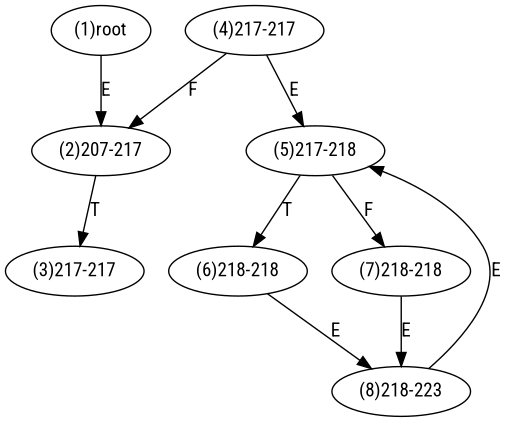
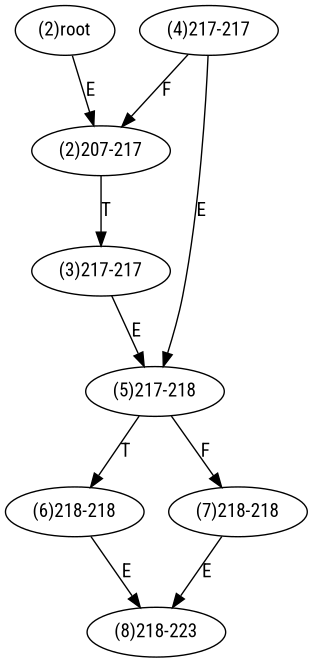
(101, 30) -> (65, 30)
(486, 254) -> (125, 325)
